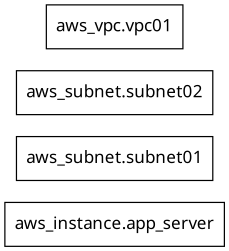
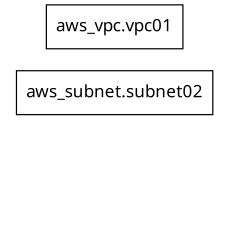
(115, 159) -> none
(115, 224) -> none
